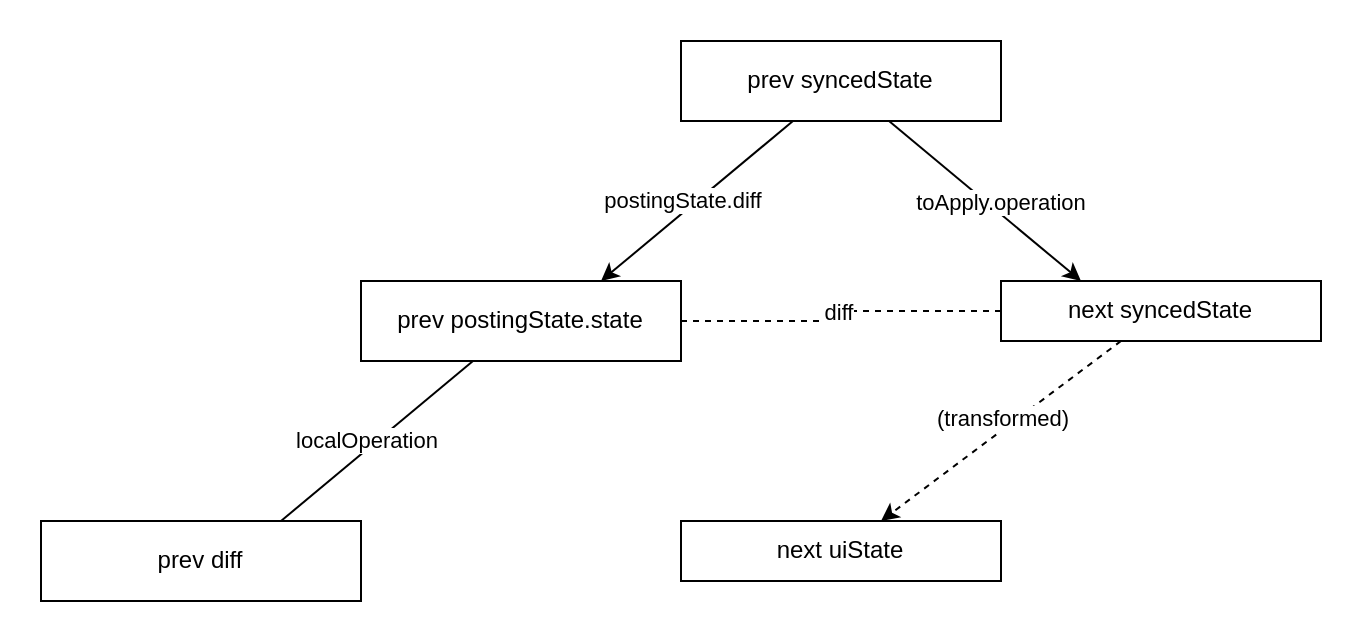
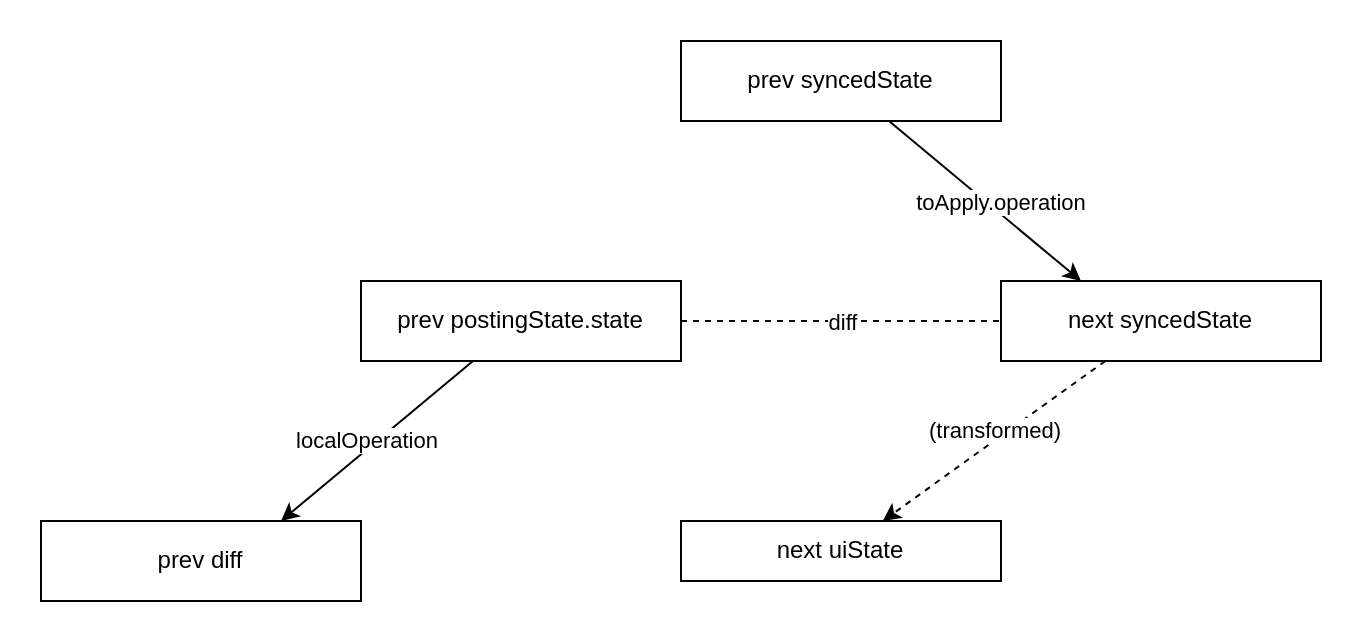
(702, 197) -> none
(1161, 311) -> (1161, 321)
(288, 515) -> (292, 512)
